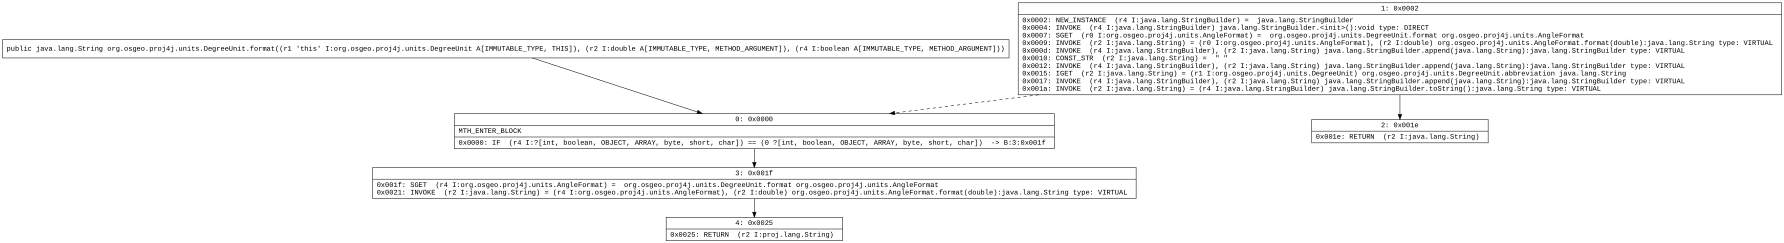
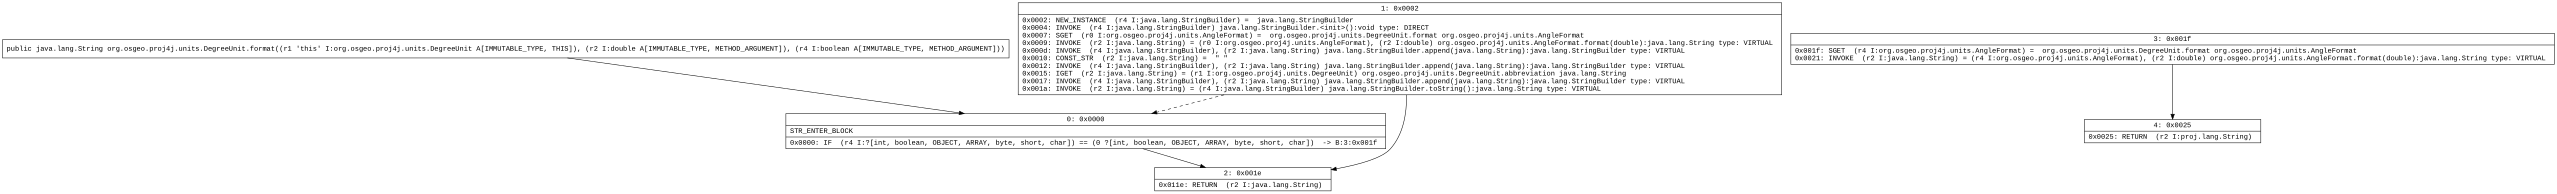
(490, 131) -> (821, 131)
(1400, 137) -> (1243, 185)
(754, 156) -> (1172, 157)
